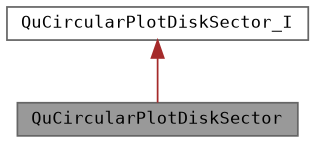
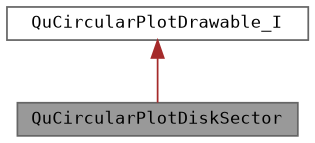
(158, 24) -> (158, 24)
